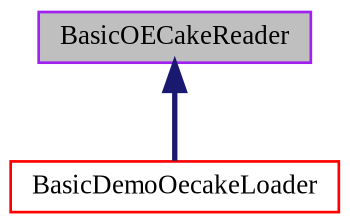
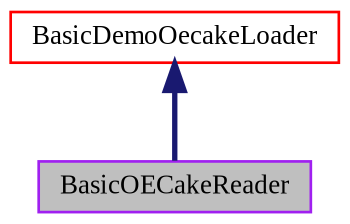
(175, 126) -> (175, 126)
